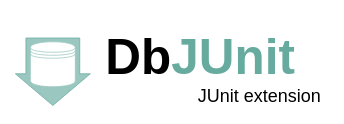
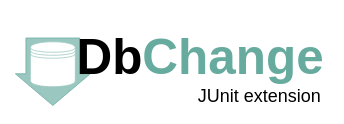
(201, 57) -> (201, 57)
